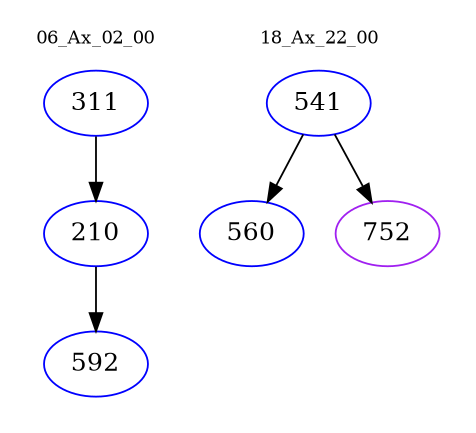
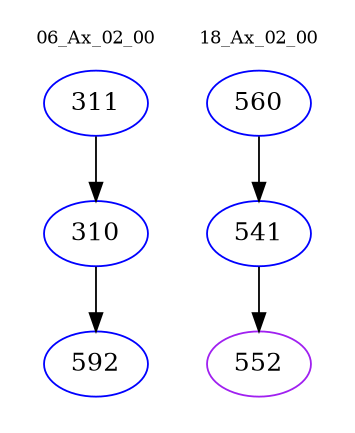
(320, 39) -> (259, 39)
(290, 160) -> (259, 160)
(96, 234) -> (96, 234)
(388, 234) -> (259, 364)
